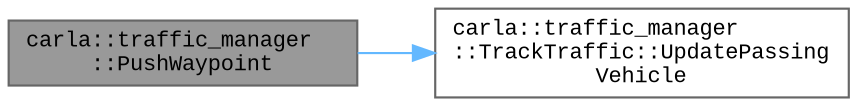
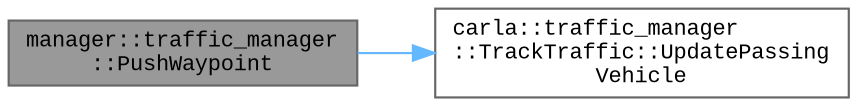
(183, 53) -> (183, 53)
